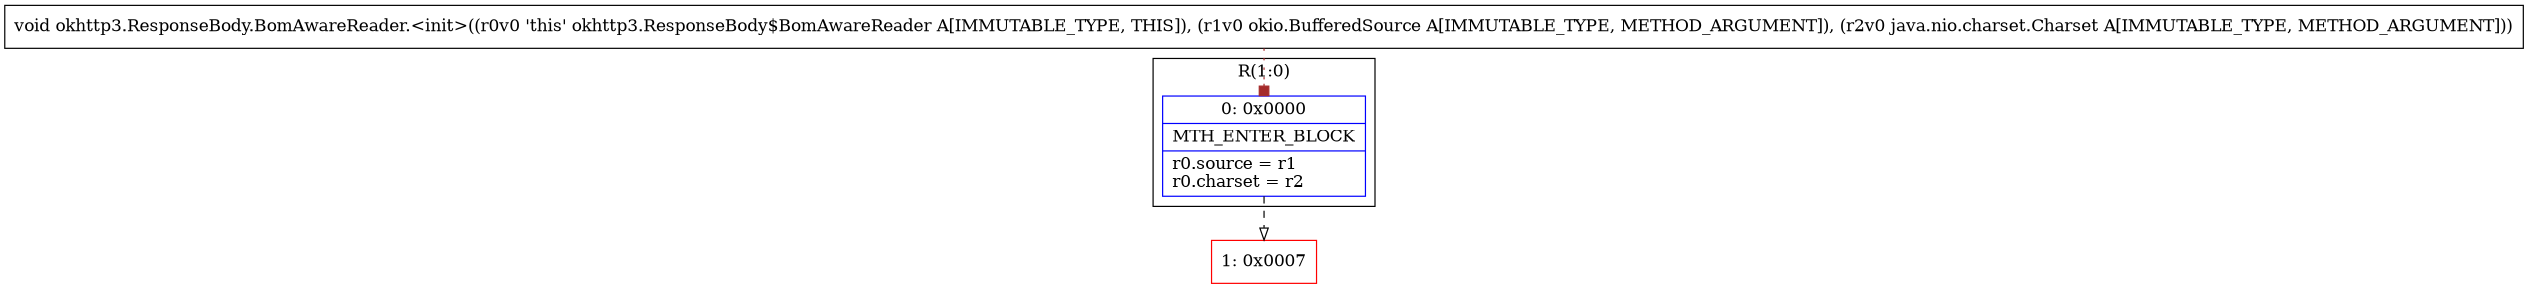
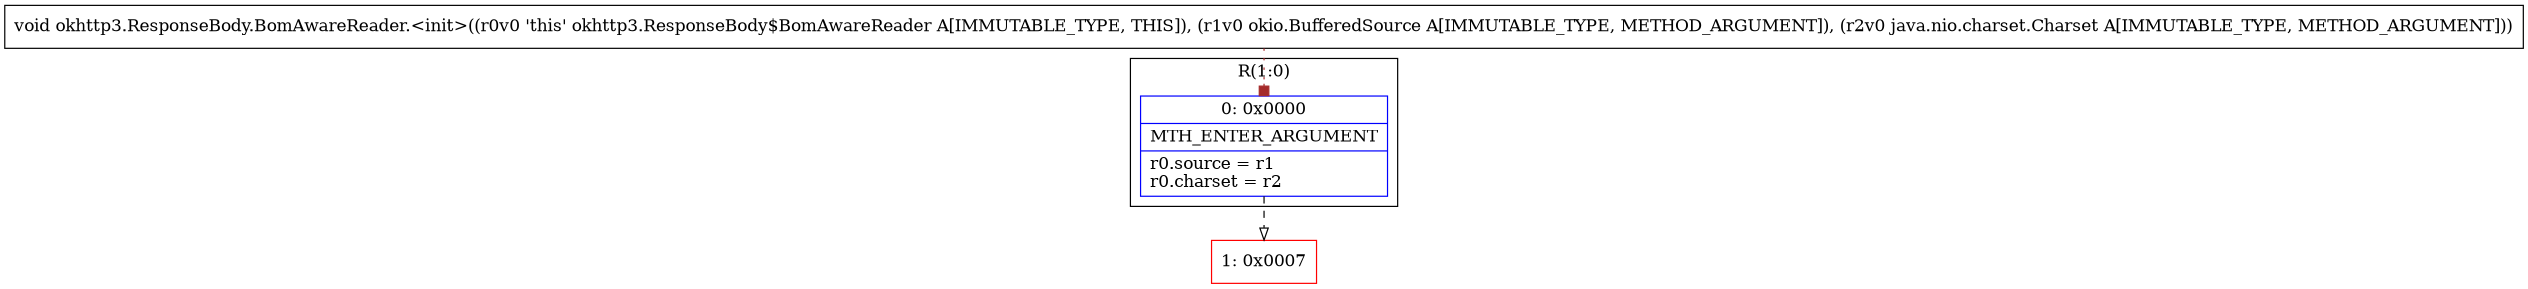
(1264, 137) -> (1264, 137)
